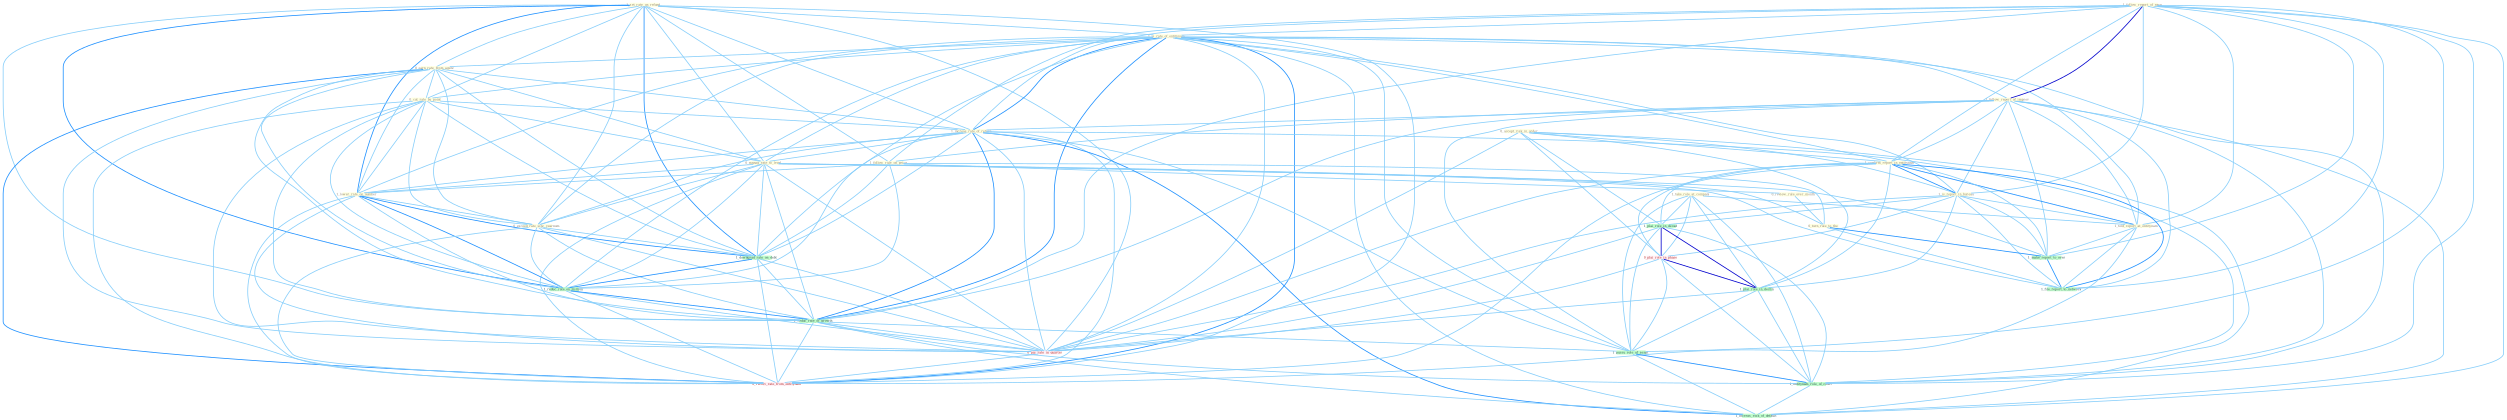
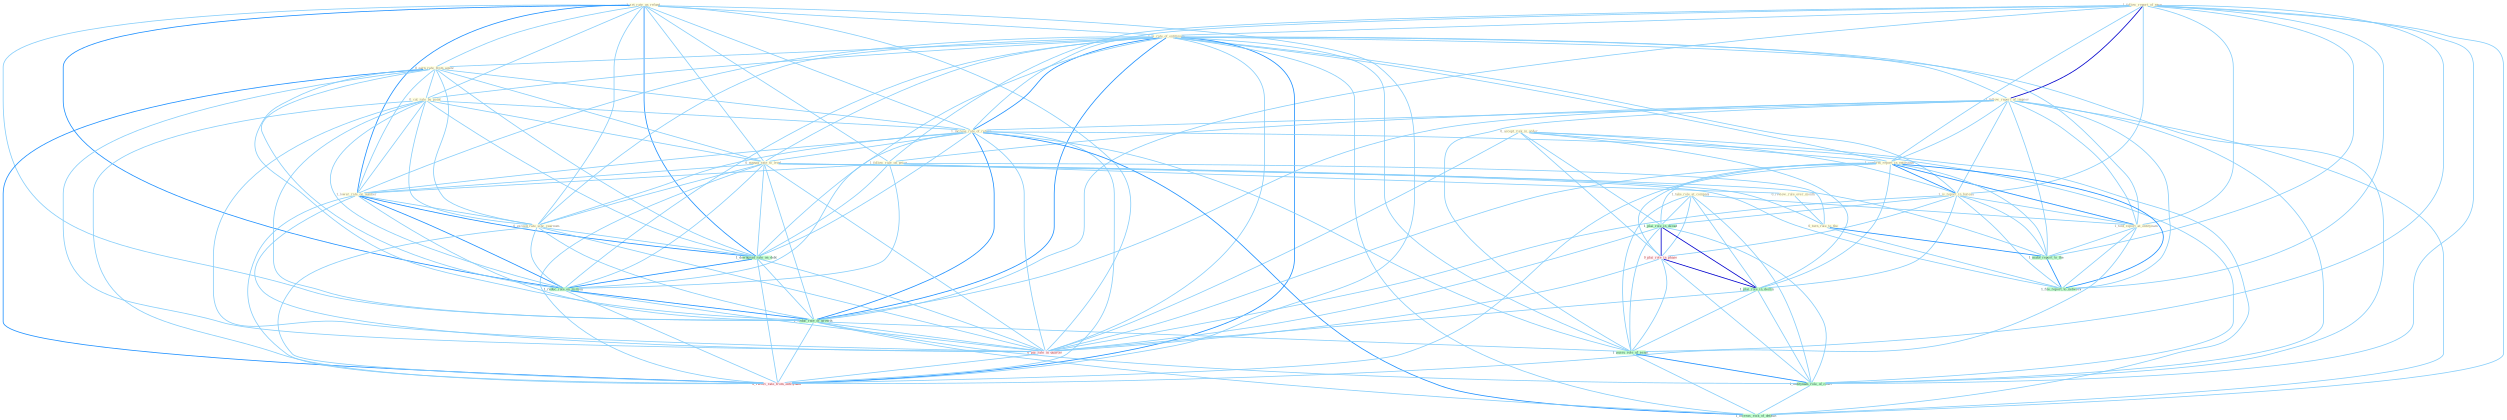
(2047, 258) -> (2047, 258)
